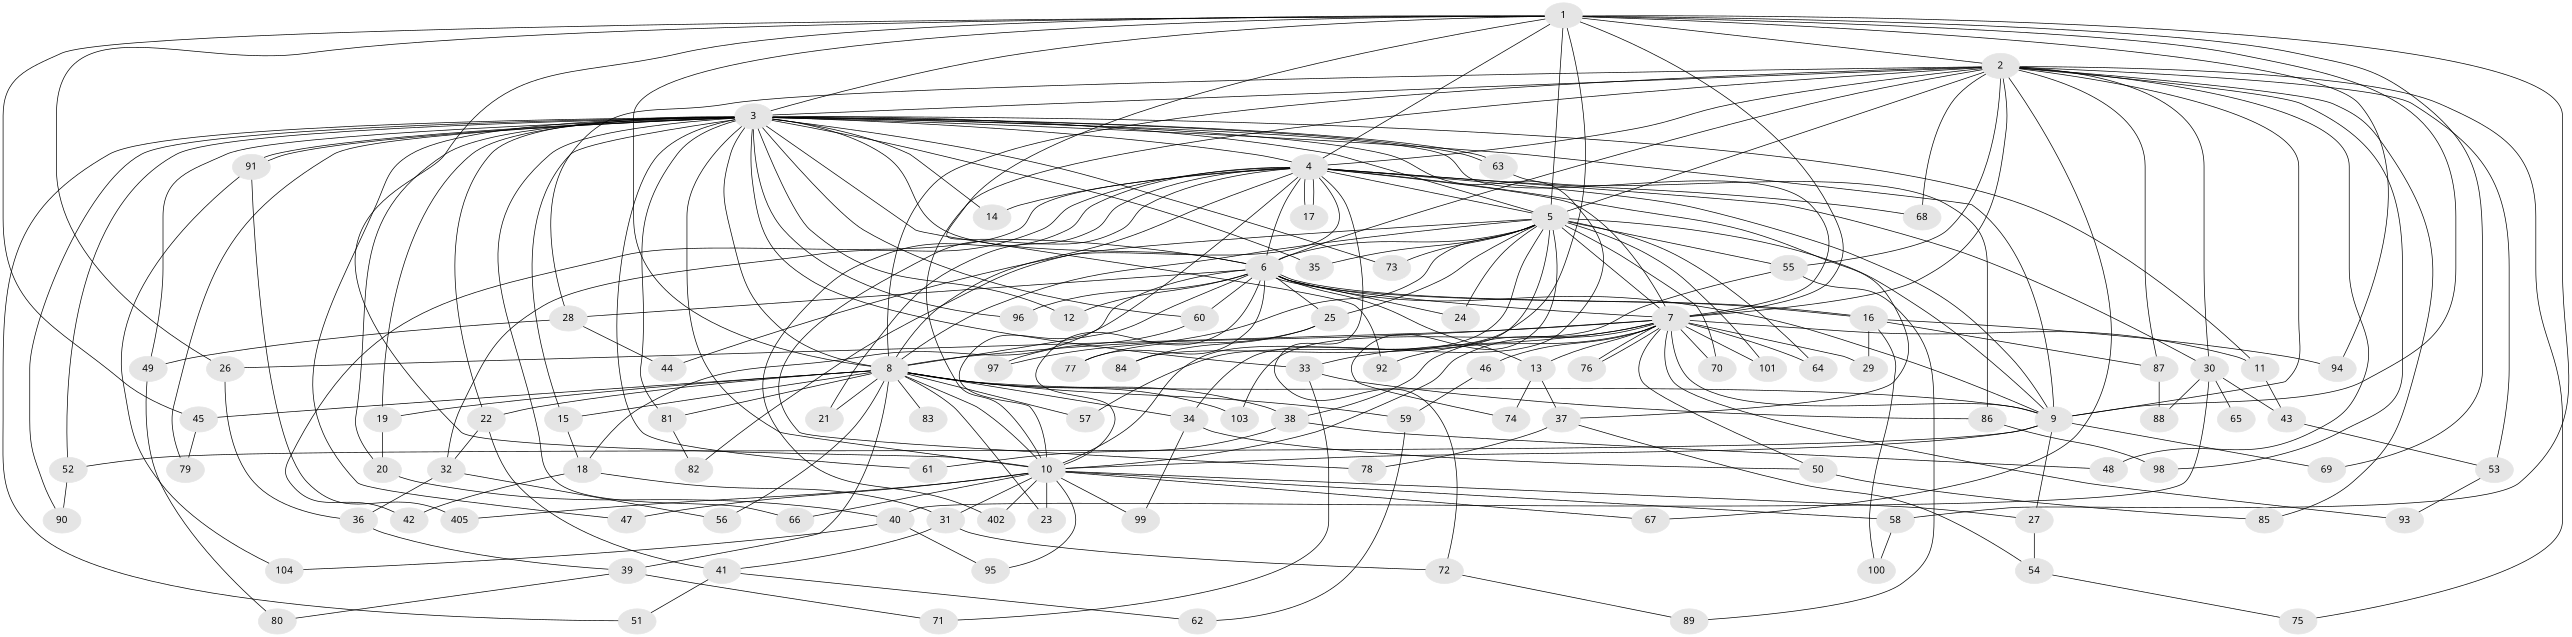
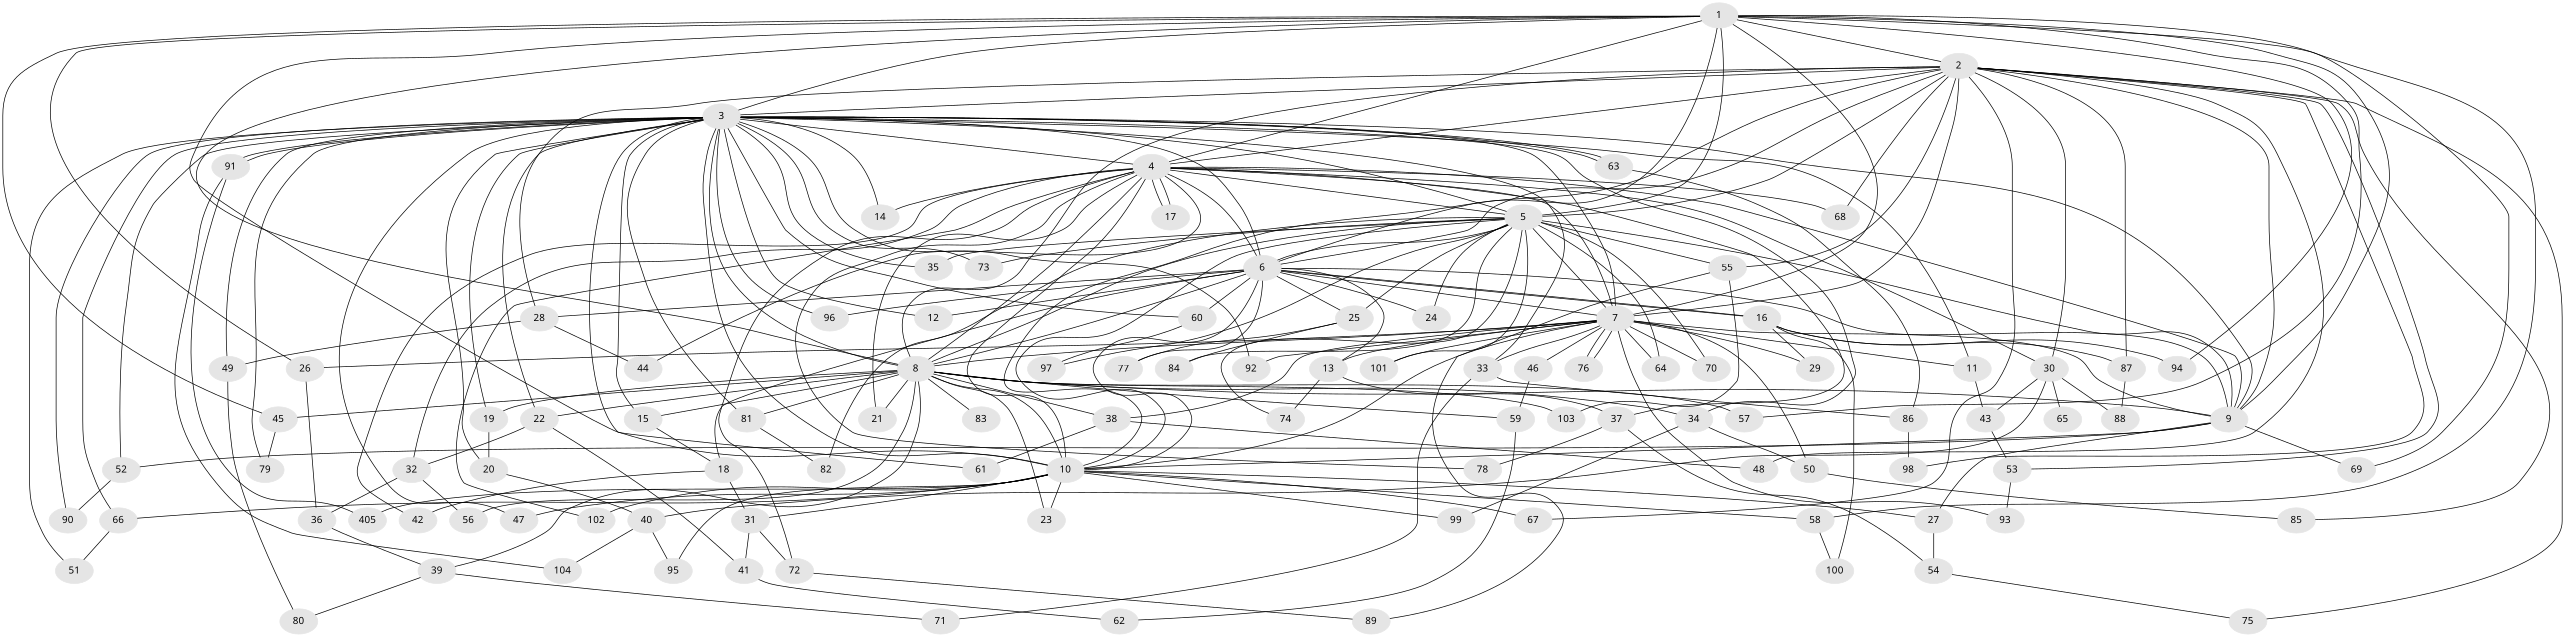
(996, 520) -> (596, 520)
(680, 596) -> (96, 546)
